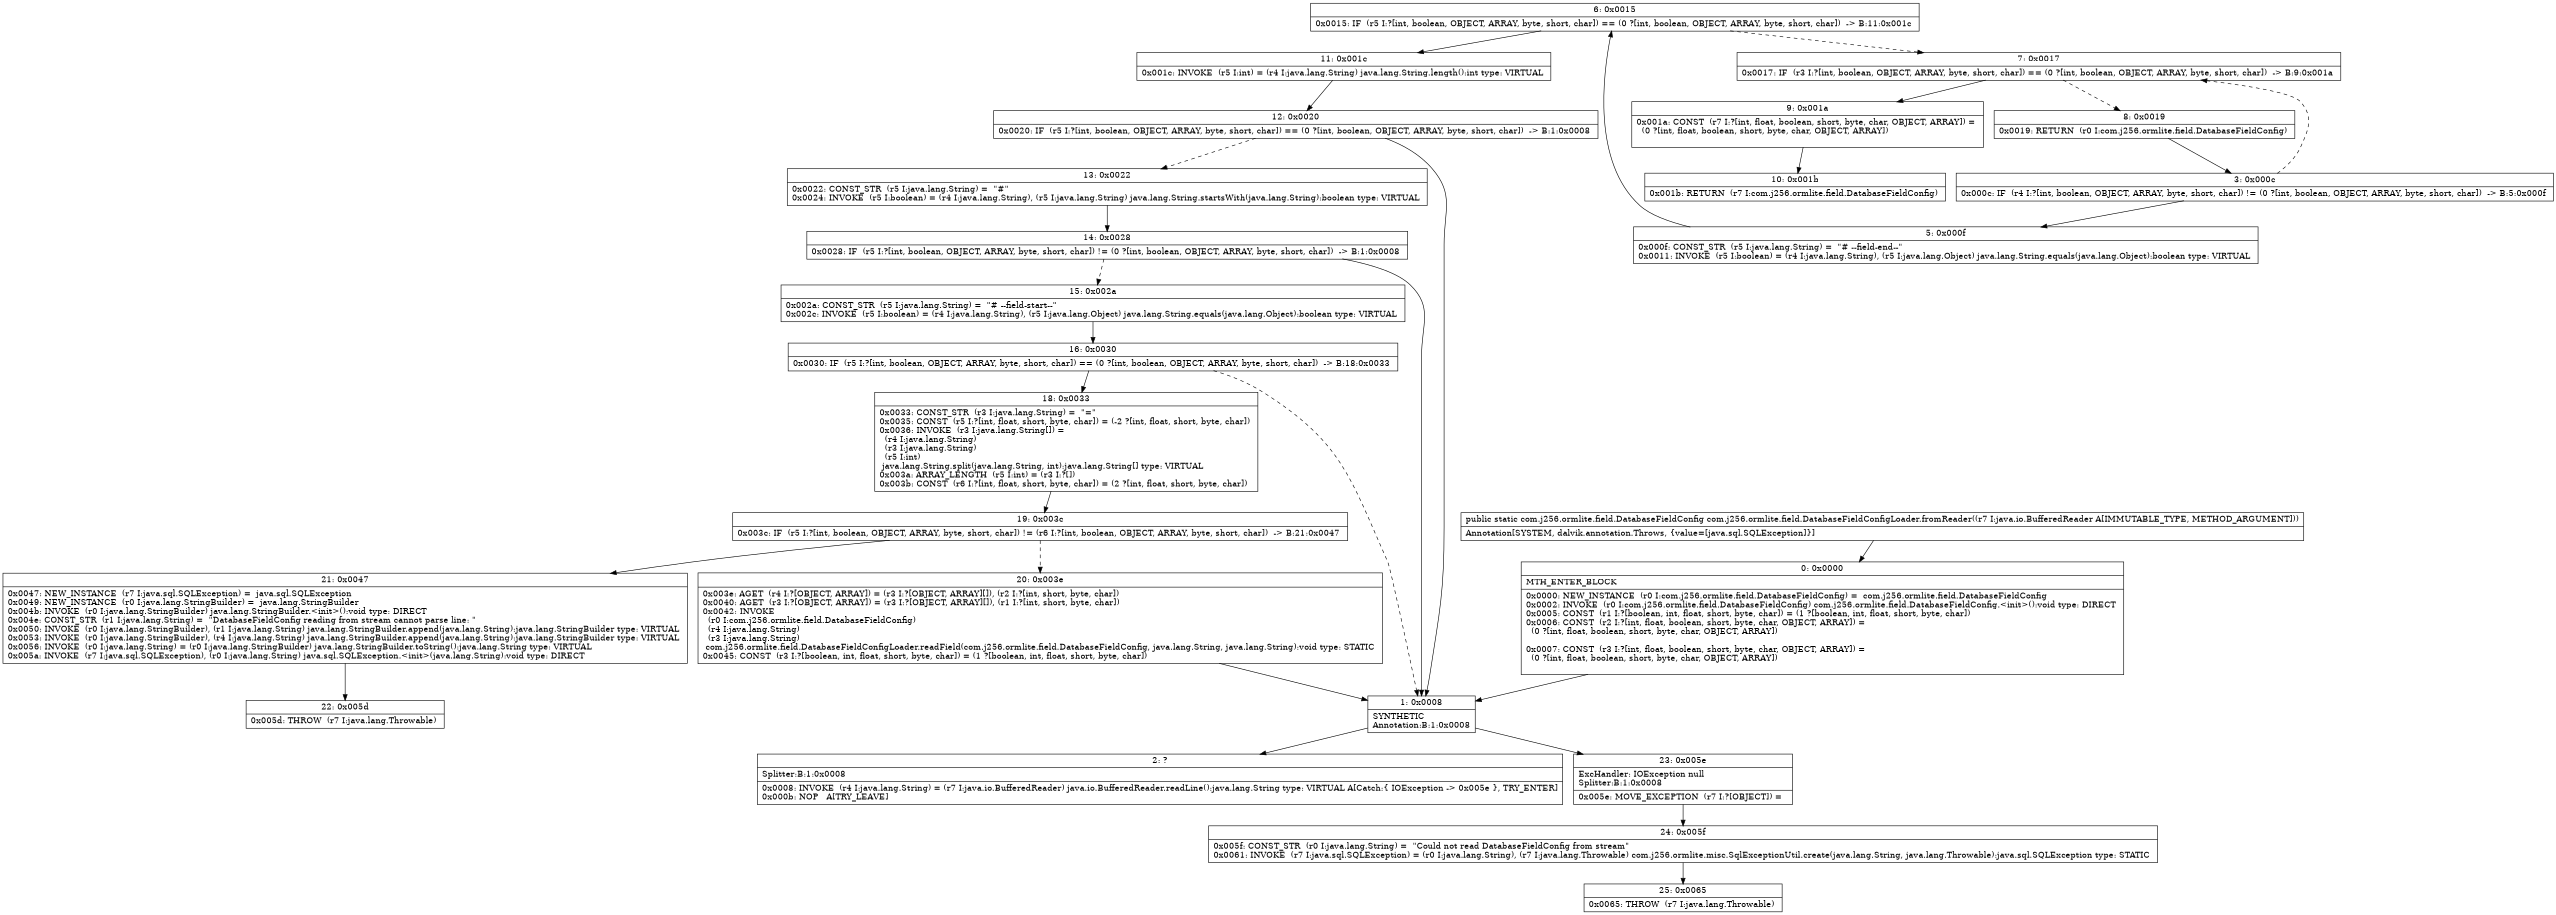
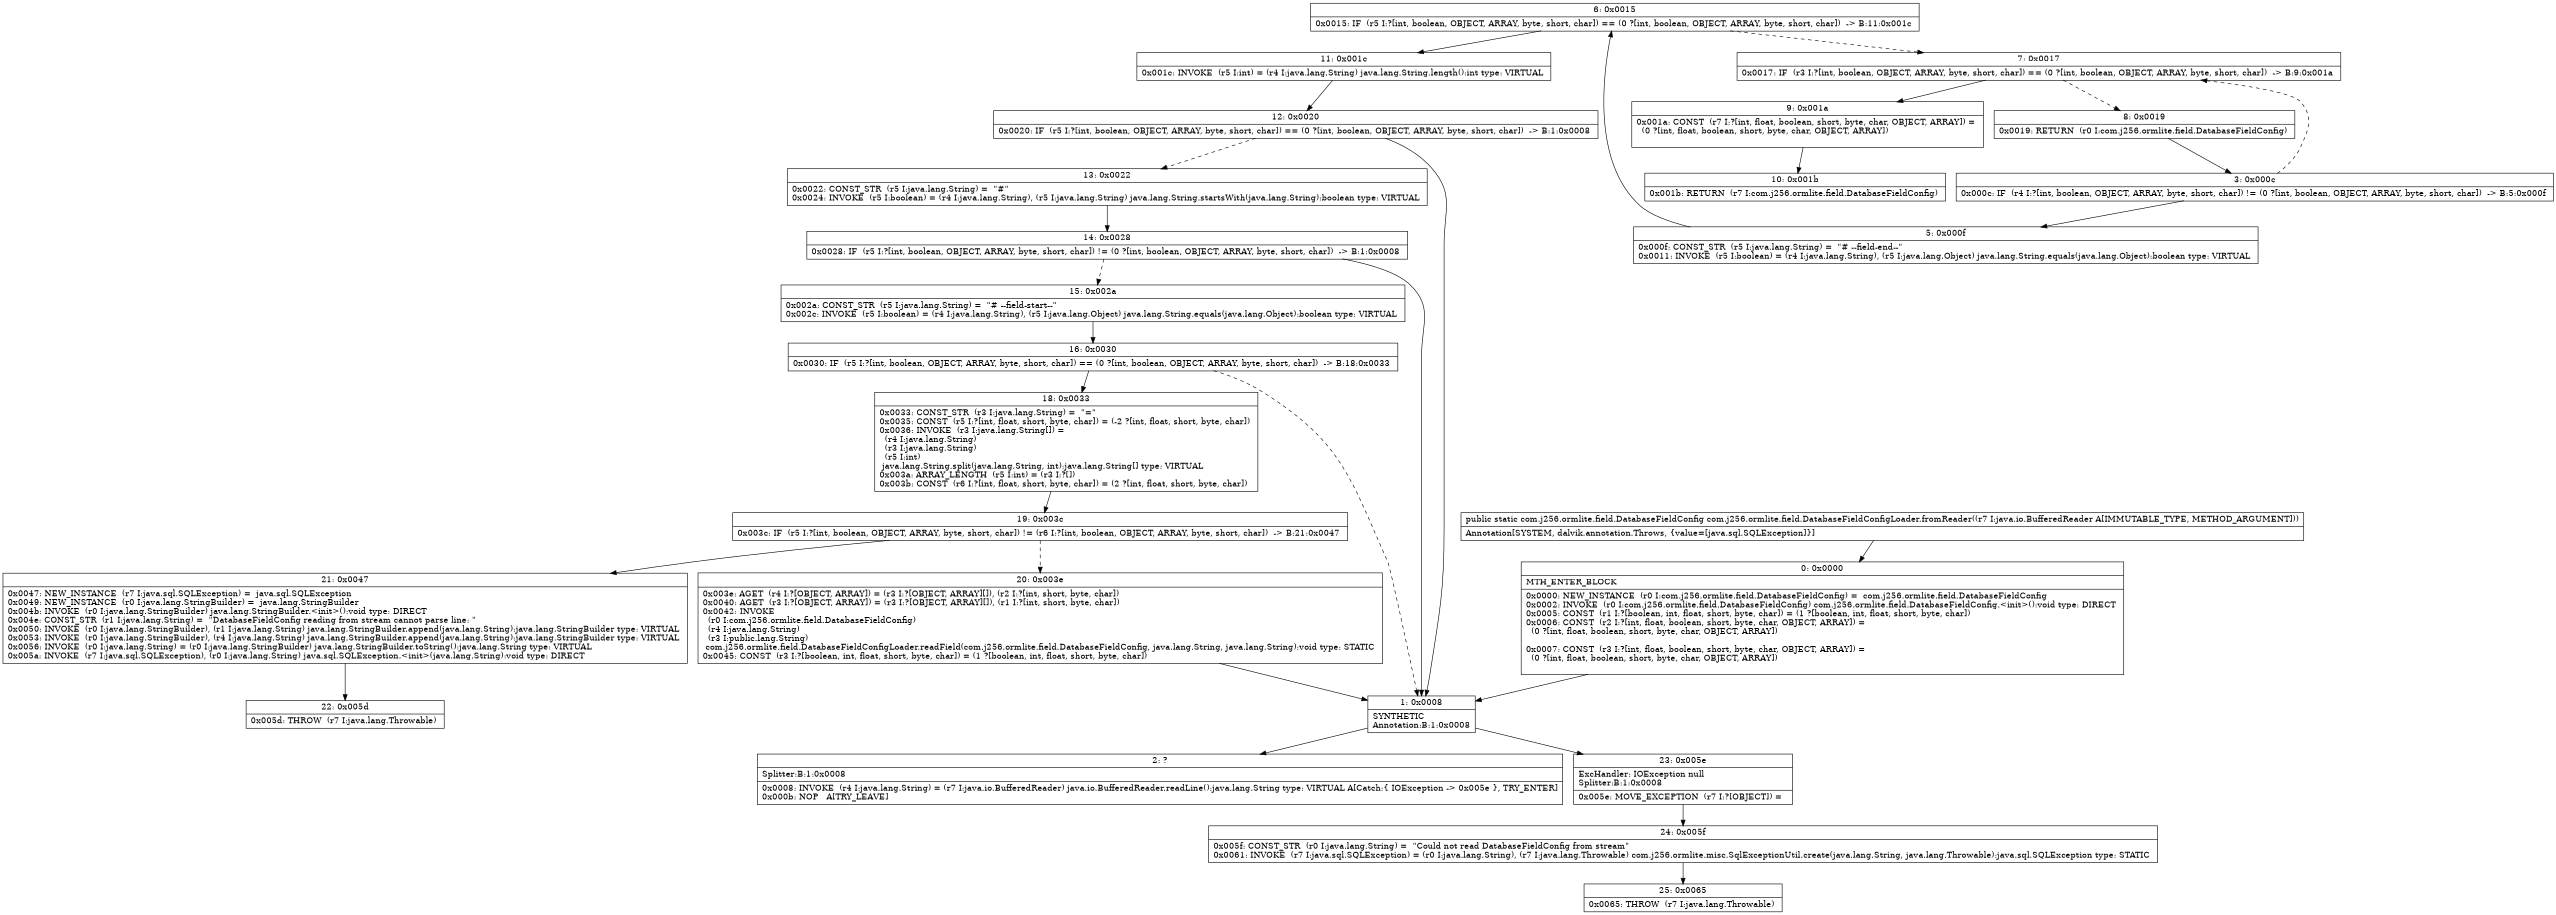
(751, 638) -> (756, 638)
